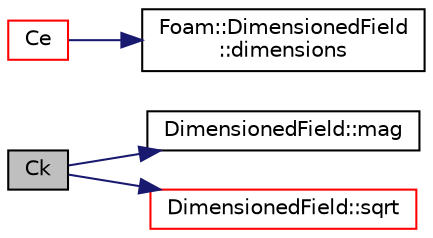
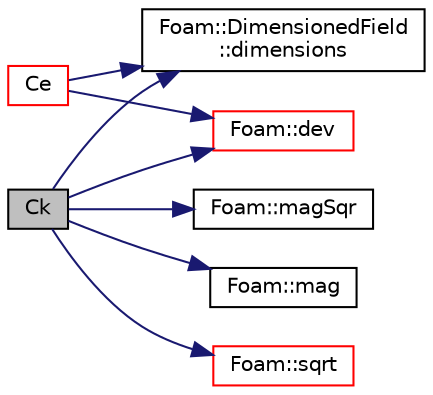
none -> (100, 129)
none -> (283, 131)
(283, 131) -> (283, 288)
(283, 209) -> (283, 366)
none -> (283, 209)
